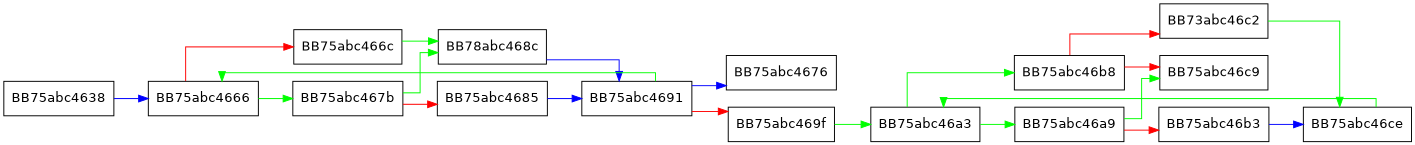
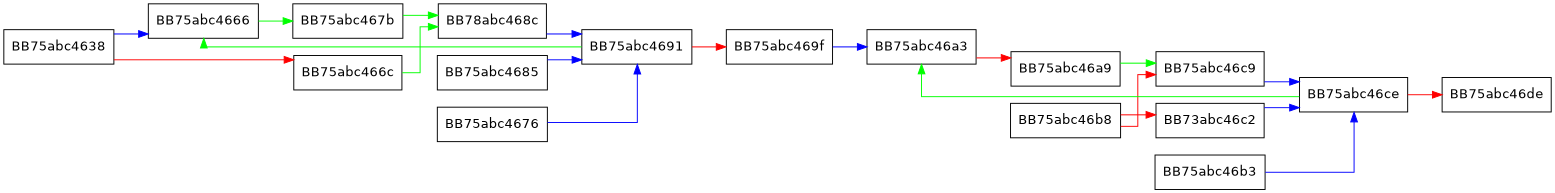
(1340, 23) -> (1277, 108)
(218, 47) -> (199, 60)
(939, 73) -> none
none -> (1277, 82)
(704, 86) -> (617, 122)
none -> (1497, 95)
(415, 104) -> none
(848, 124) -> (845, 47)
(993, 124) -> (989, 58)
(1137, 130) -> none
